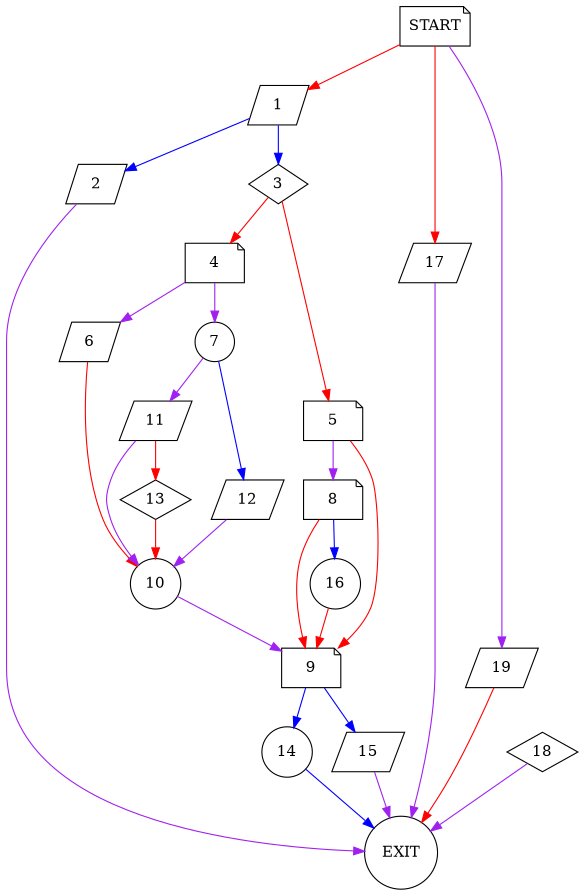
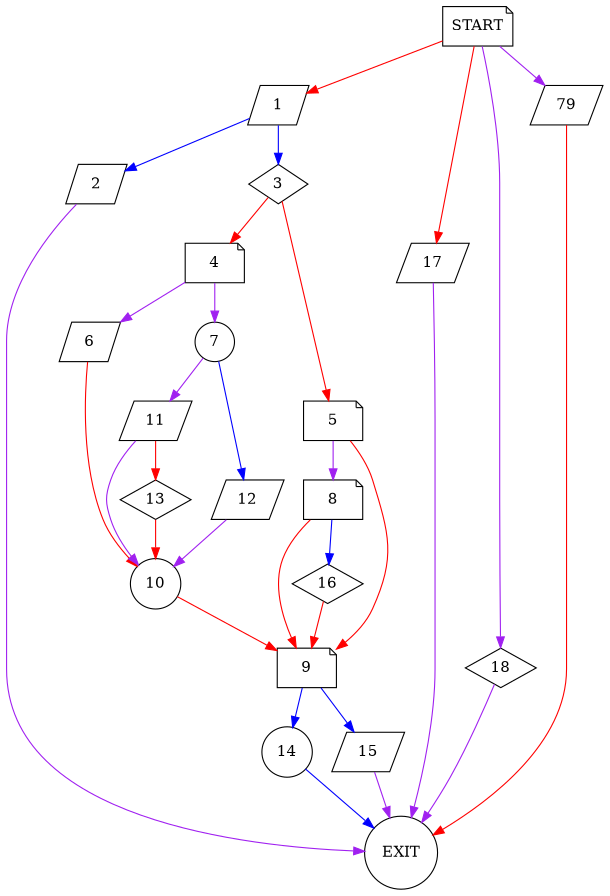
none -> (500, 341)
(335, 584) -> (328, 584)
(225, 621) -> (222, 621)
(502, 668) -> (567, 105)
